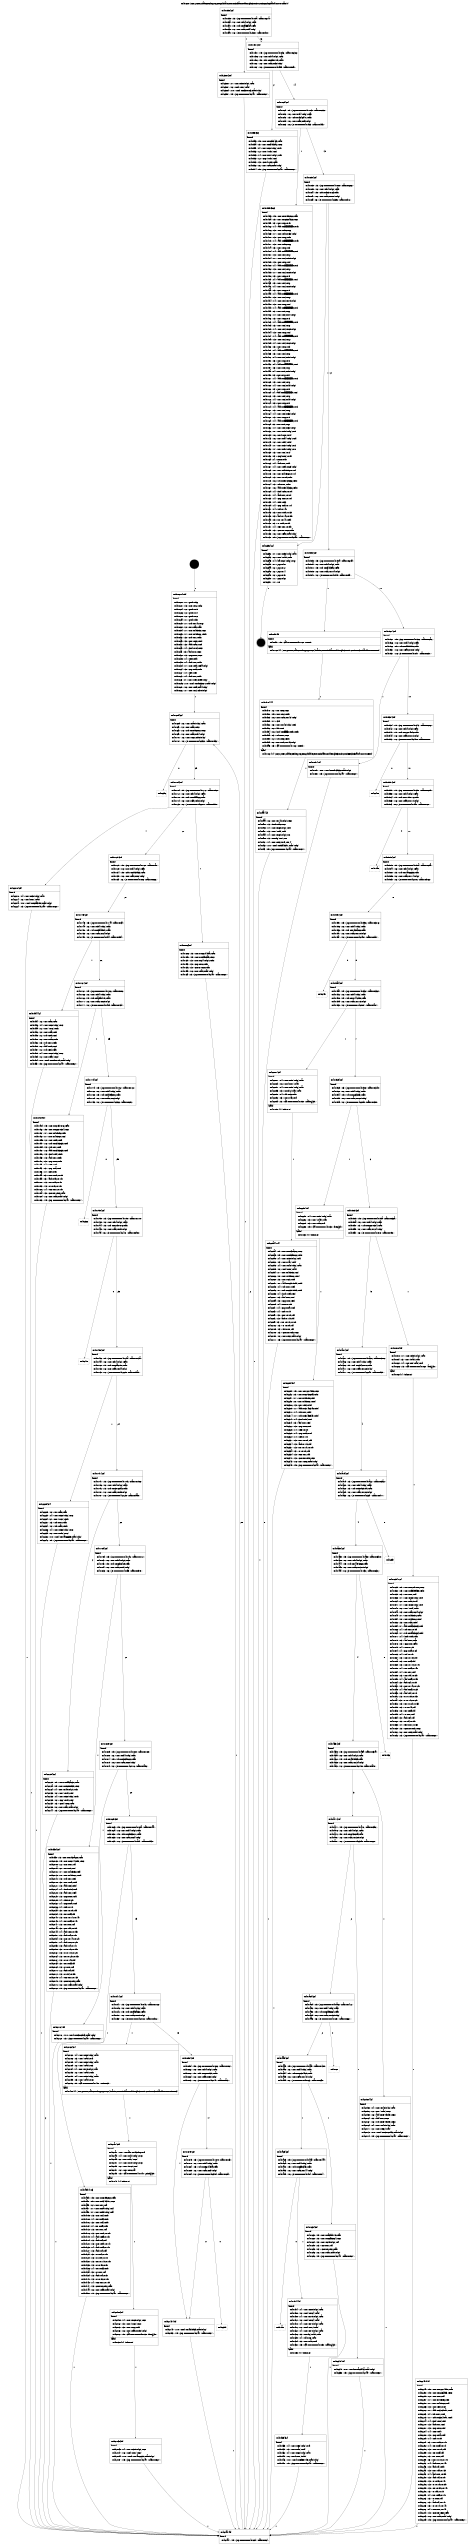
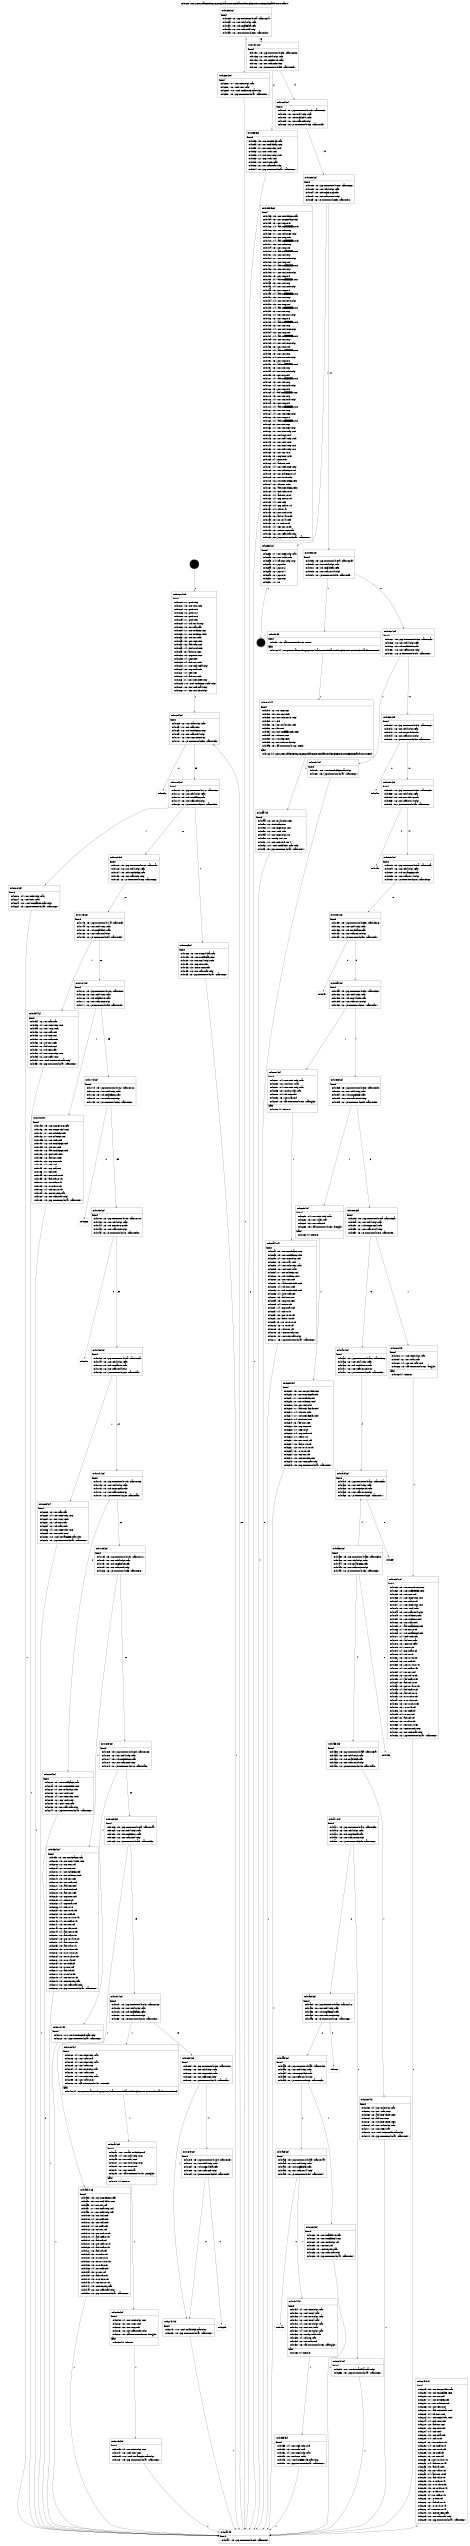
(298, 166) -> none
(409, 831) -> (409, 831)
(356, 1522) -> (360, 1523)
(353, 1792) -> none
